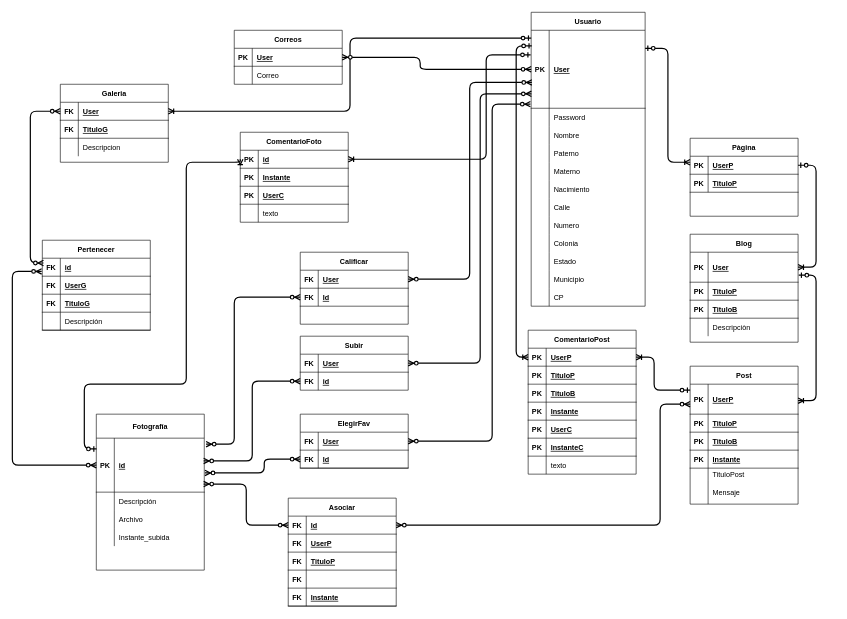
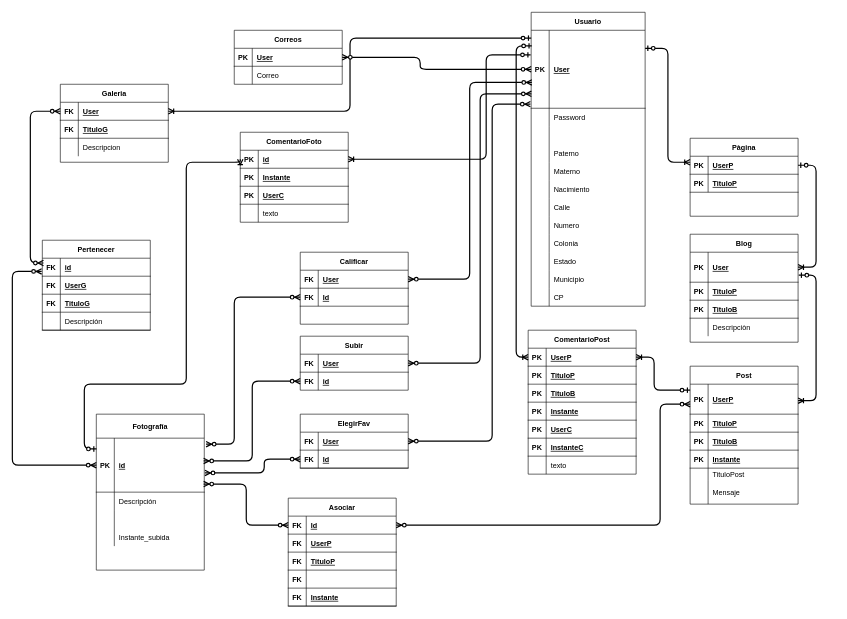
(597, 135) -> none
(159, 519) -> none
